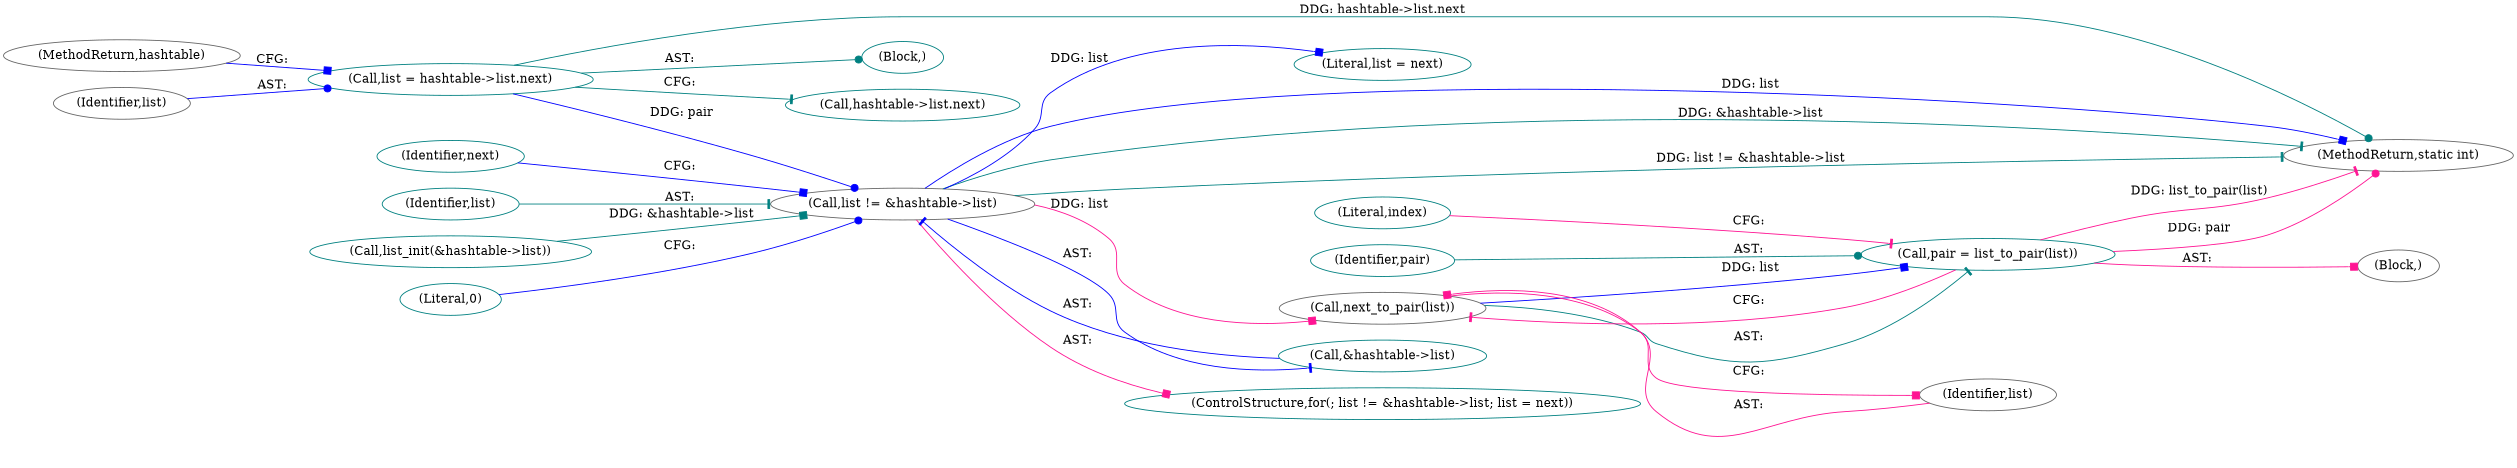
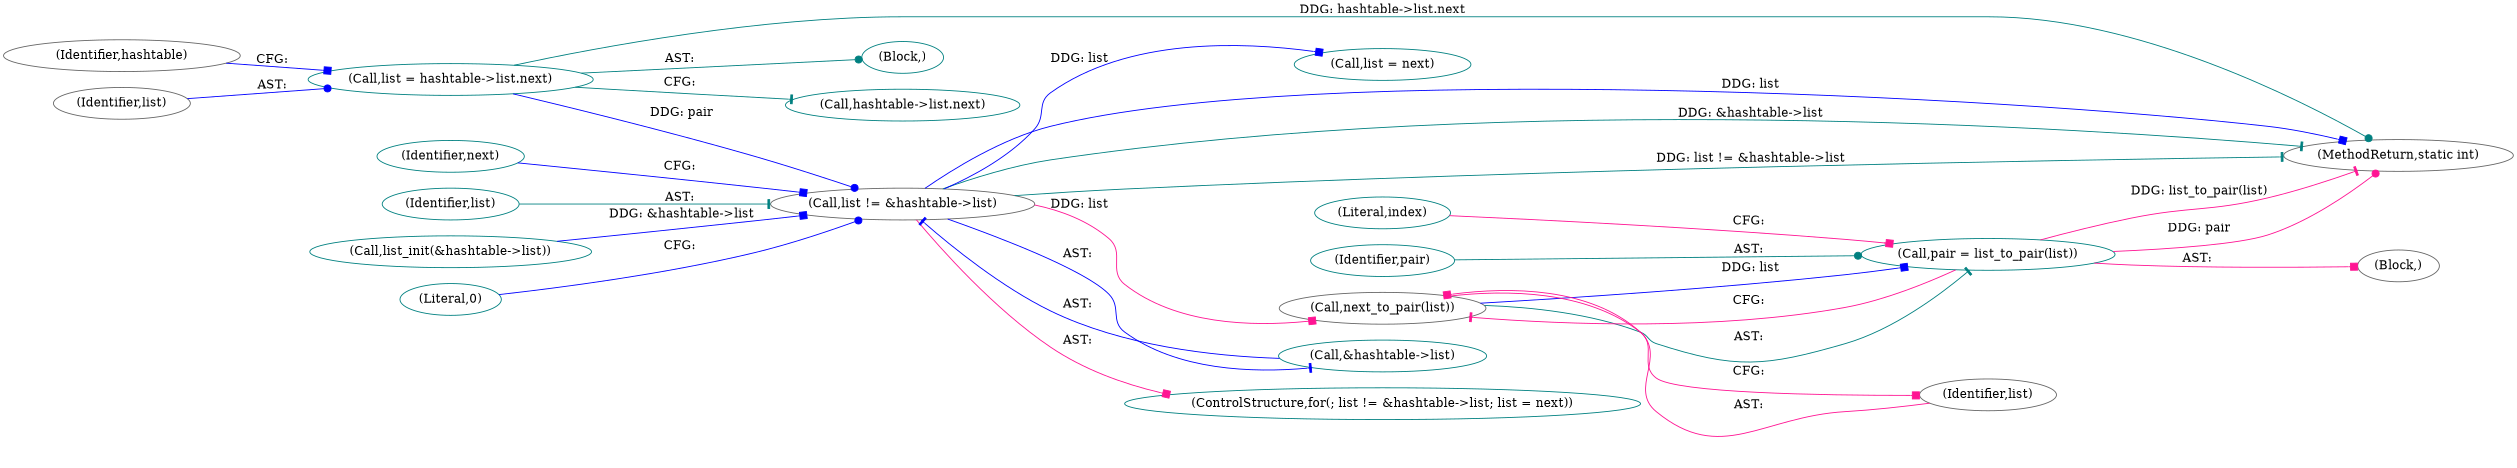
(122, 56) -> (122, 56)
(1383, 64) -> (1383, 64)
(1669, 227) -> (1669, 227)
(678, 229) -> (678, 229)
